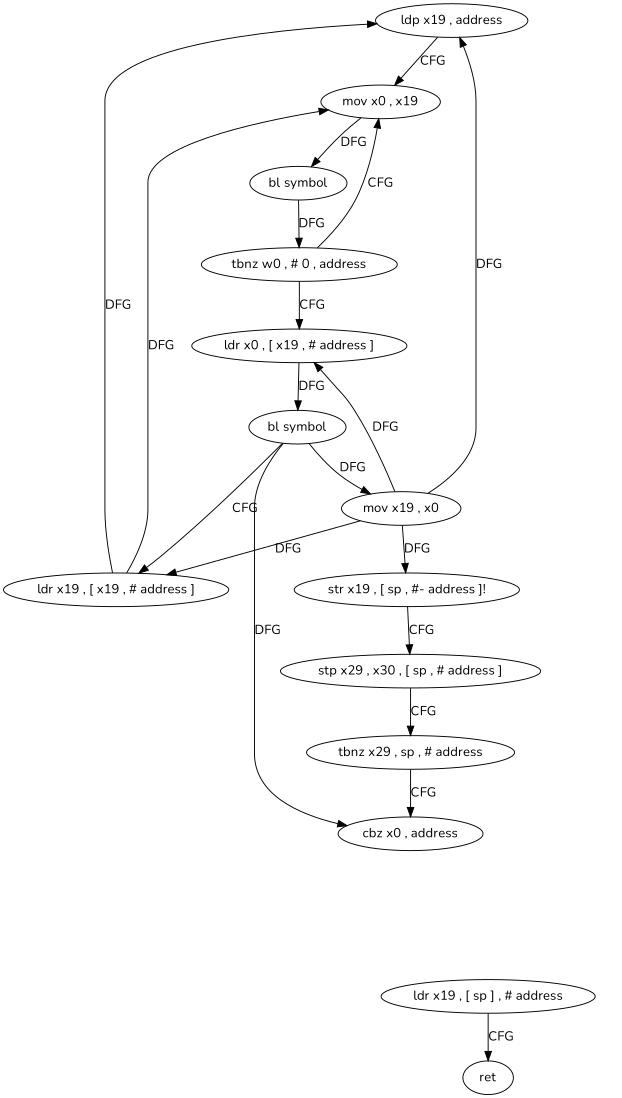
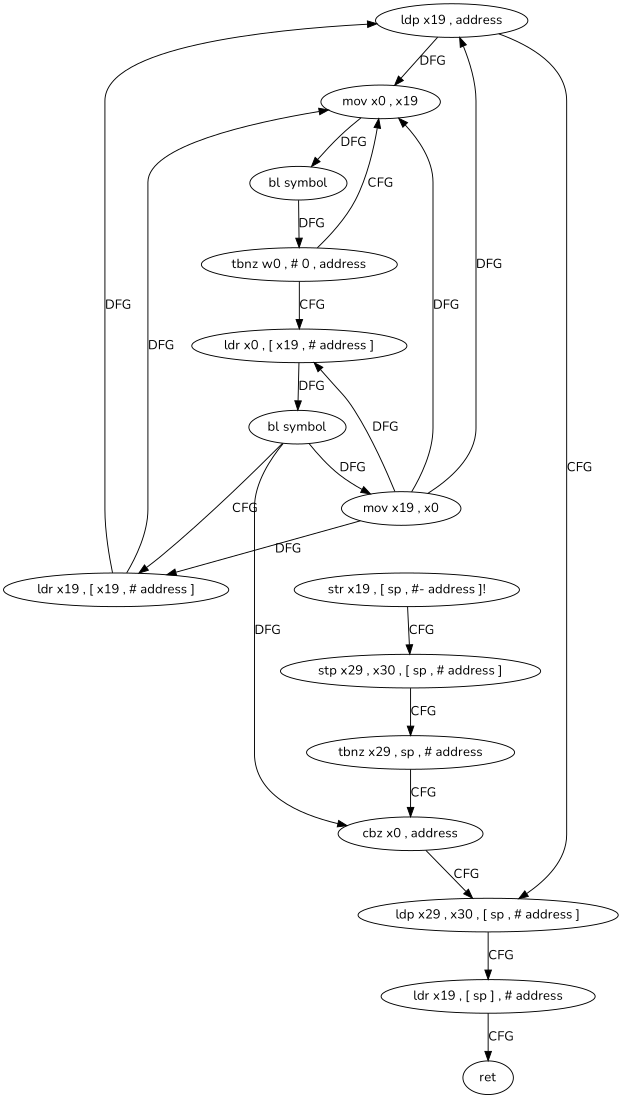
(433, 61) -> (433, 61)
(404, 544) -> (433, 307)
none -> (488, 915)
